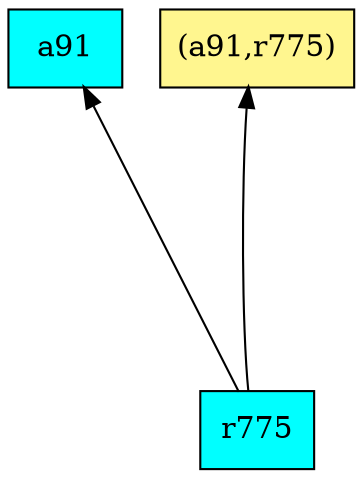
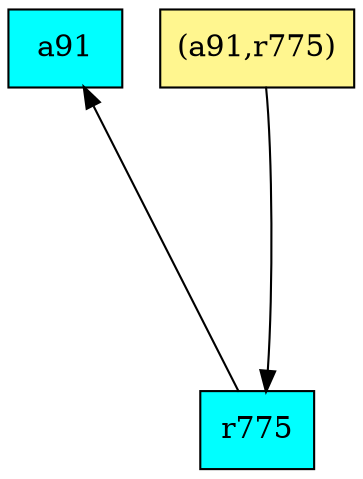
(243, 250) -> (271, 228)
